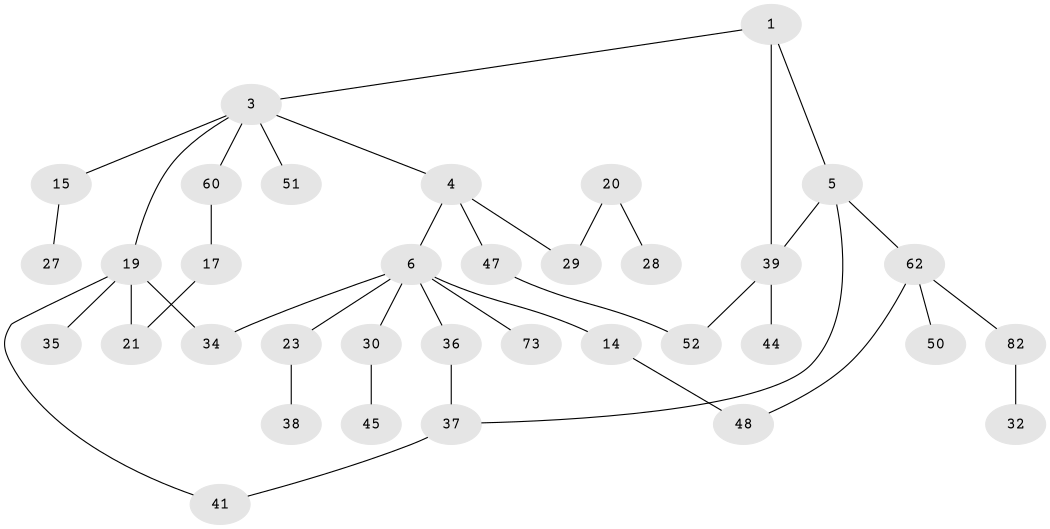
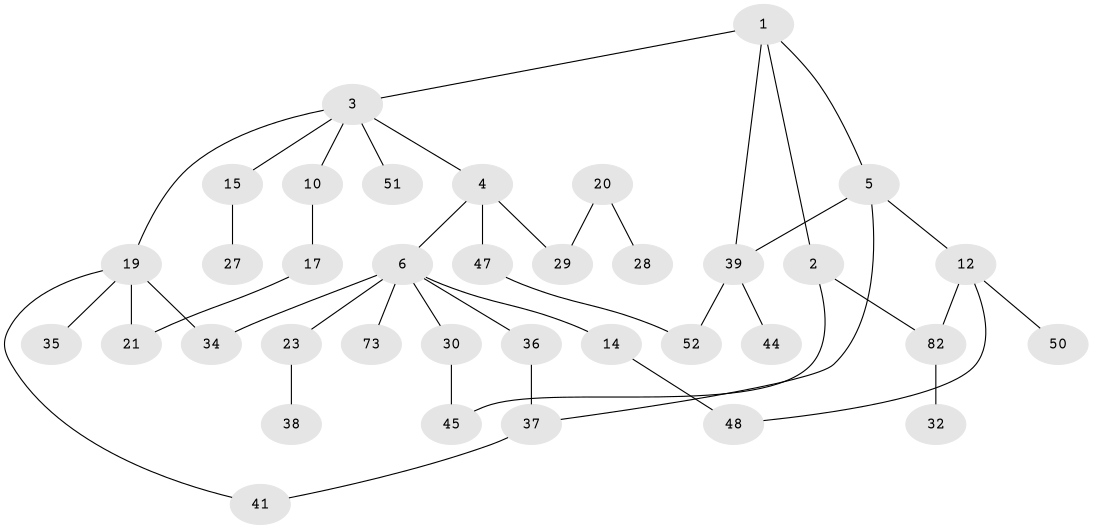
(211, 184) -> (313, 184)
none -> (814, 264)
(915, 264) -> (966, 264)
